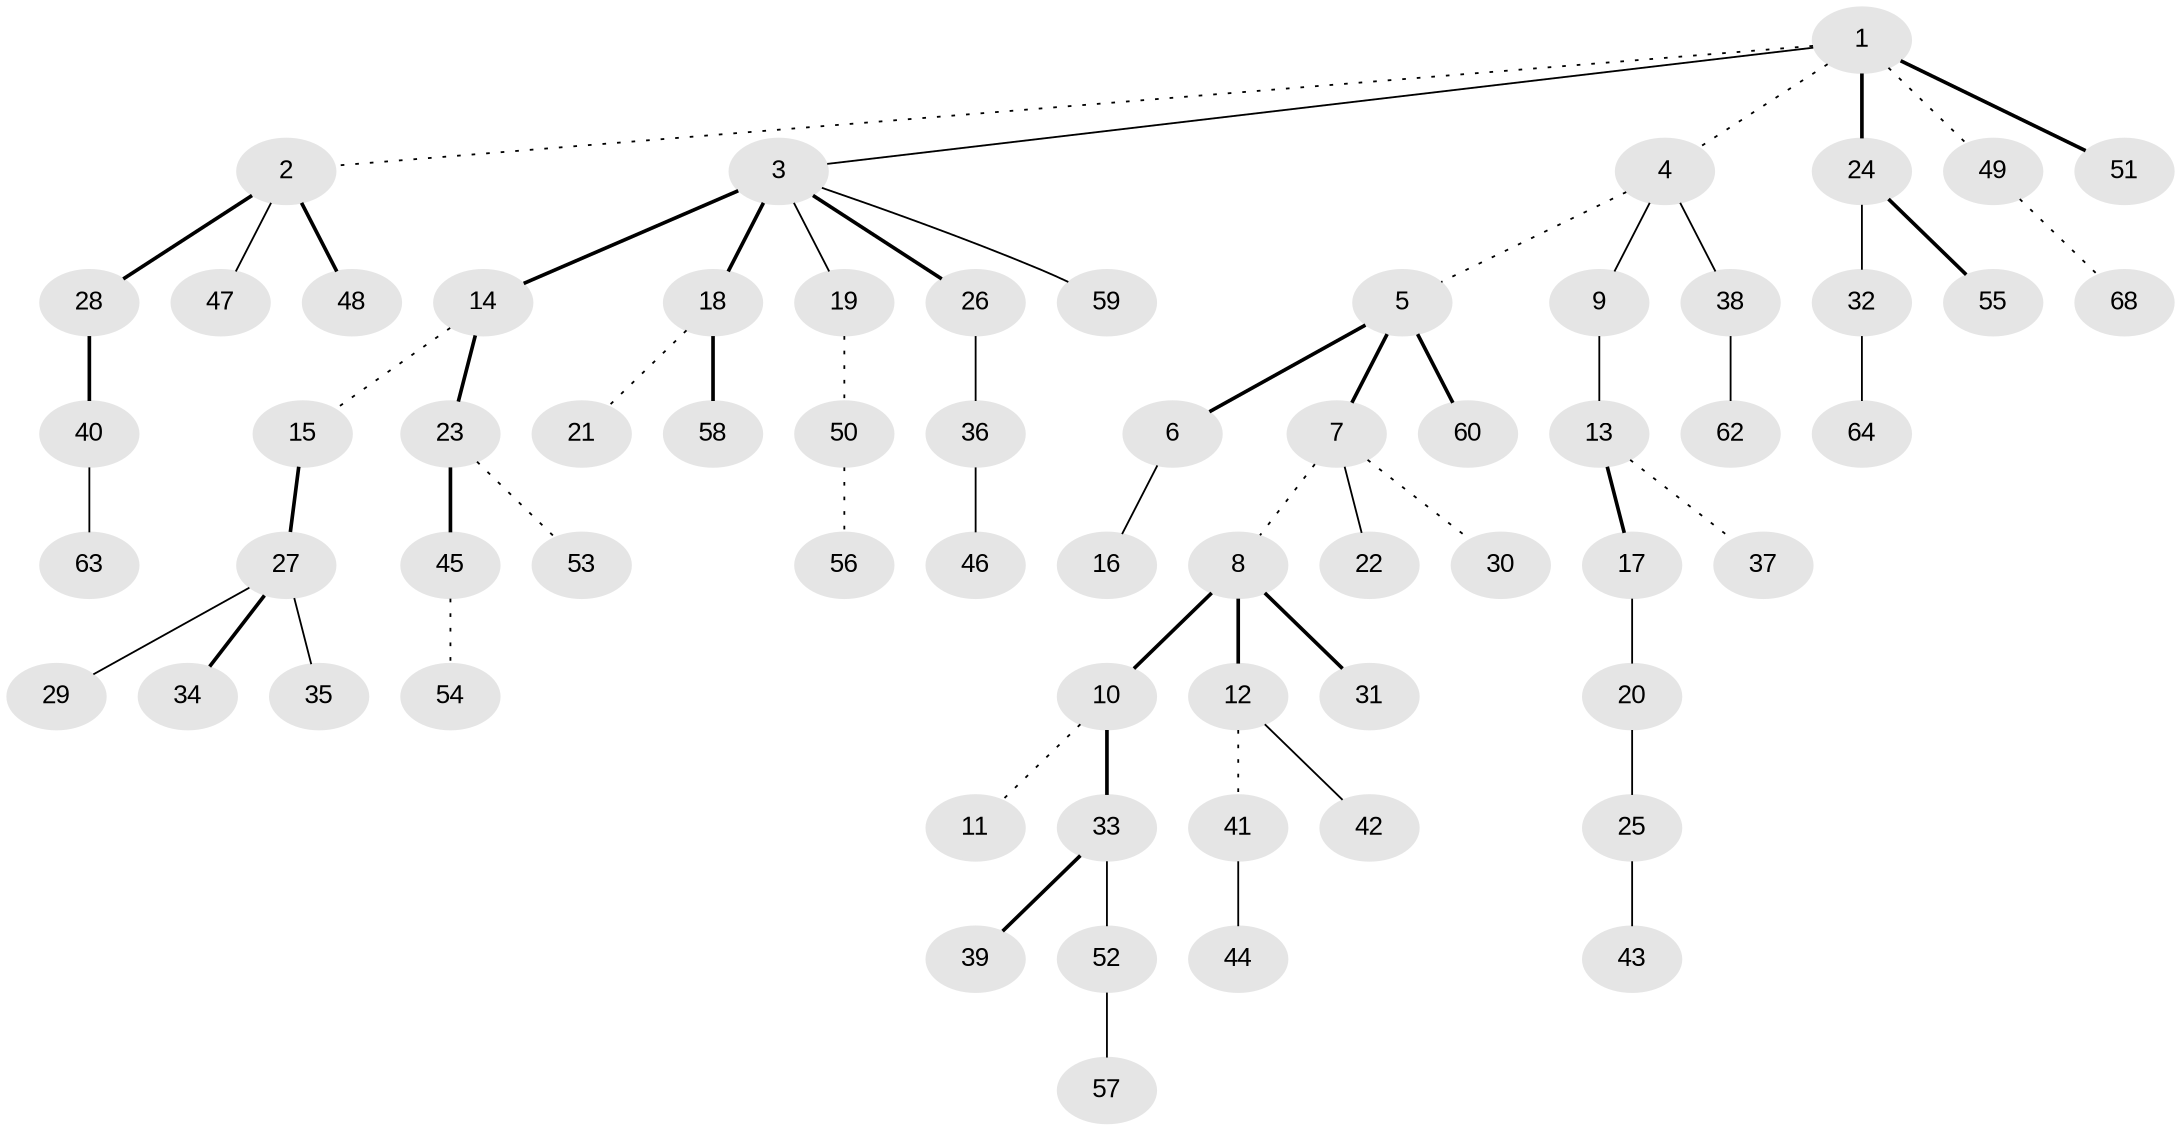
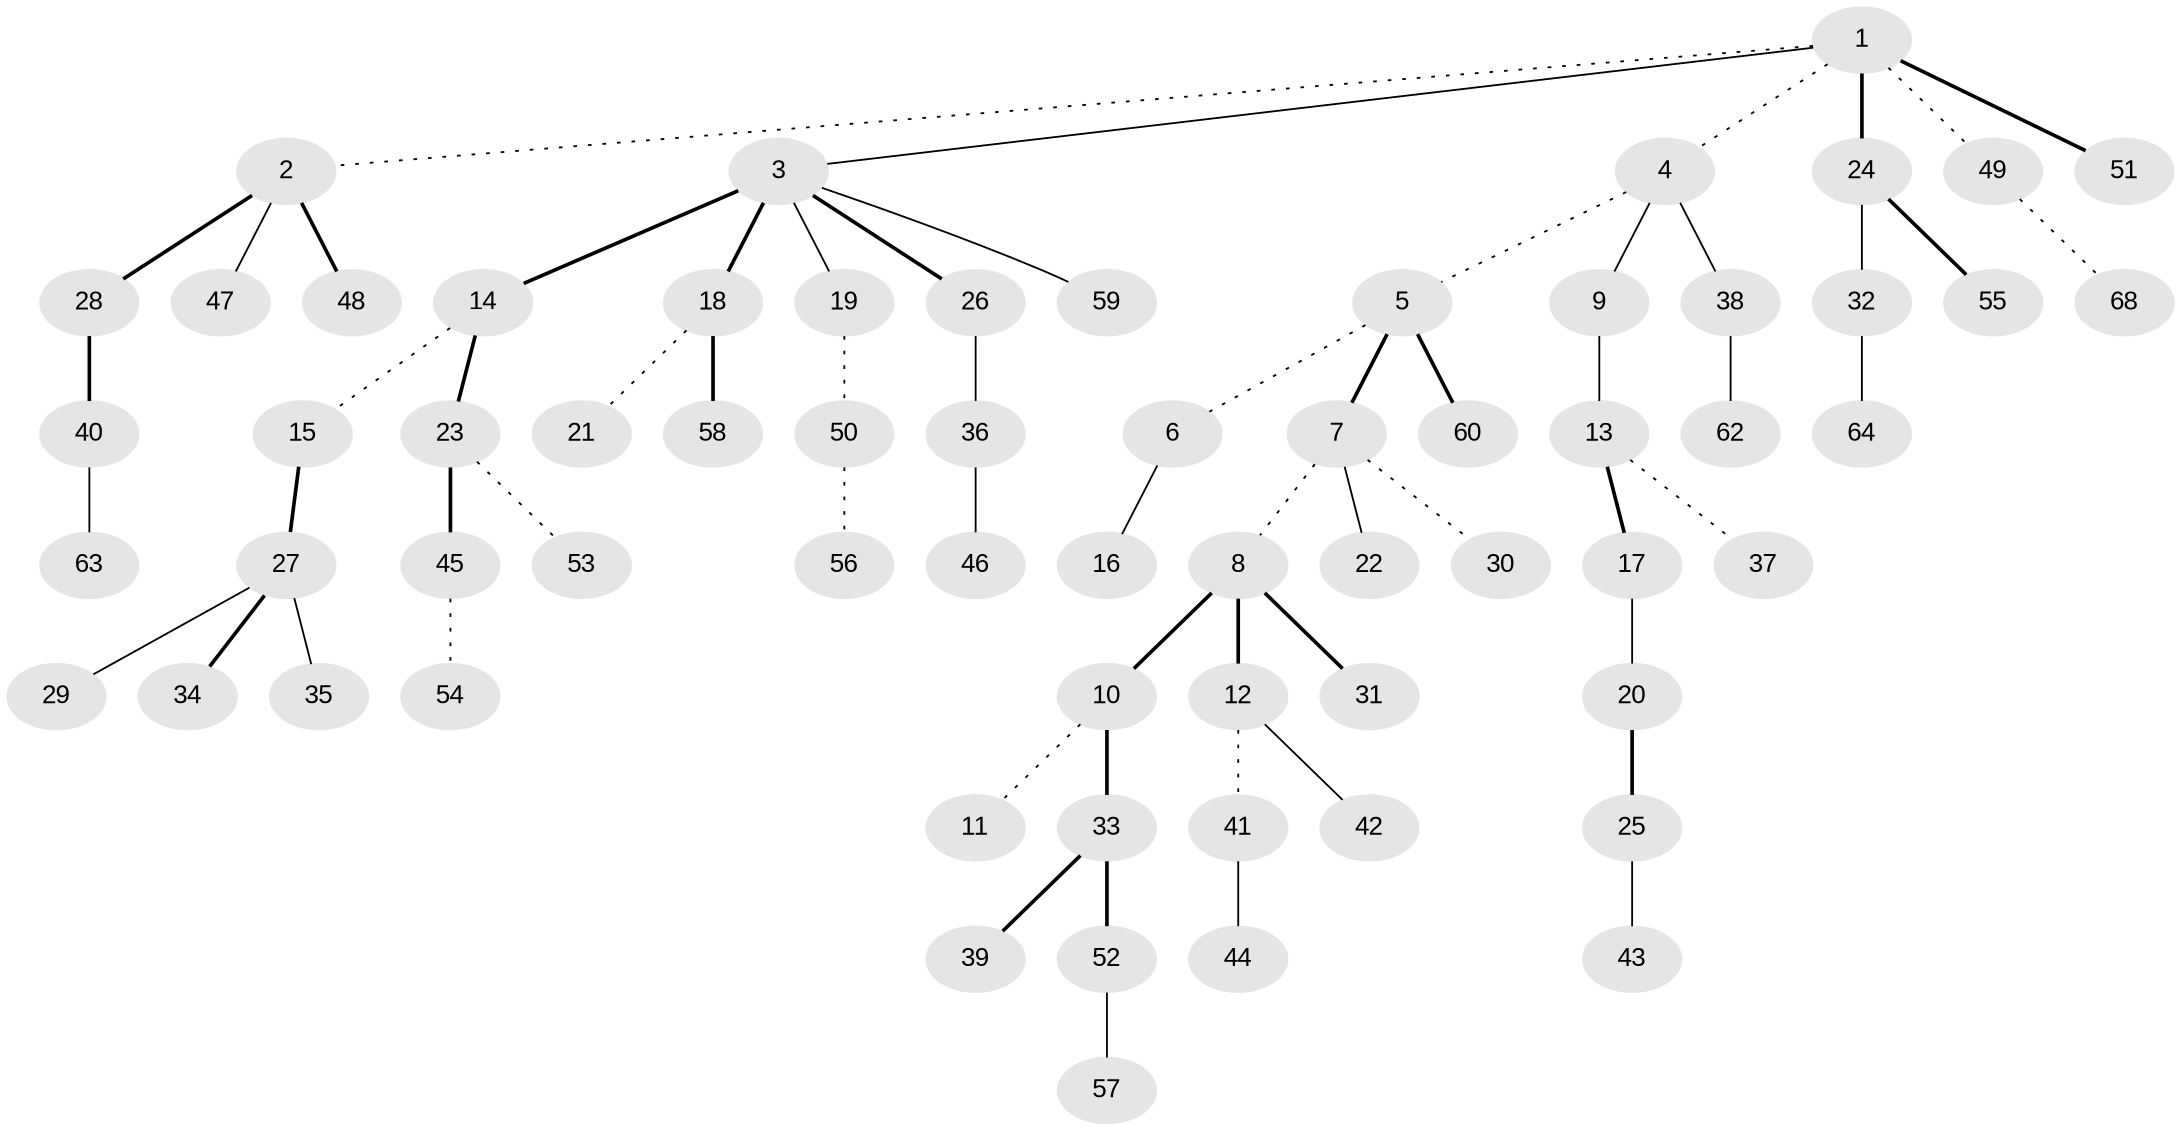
(1287, 368) -> (1287, 368)
(1632, 762) -> (1632, 762)
(1107, 894) -> (1107, 894)
